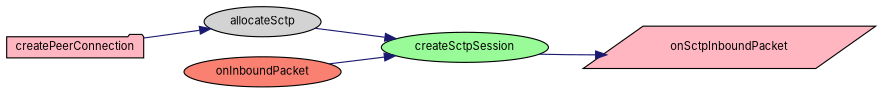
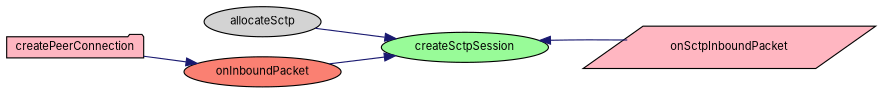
(172, 34) -> (165, 59)
(567, 55) -> (589, 40)
